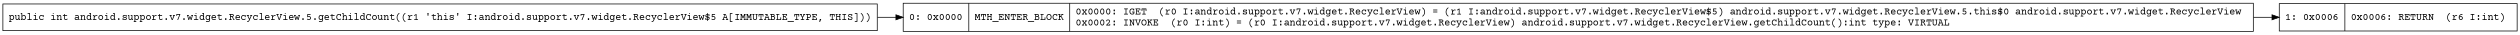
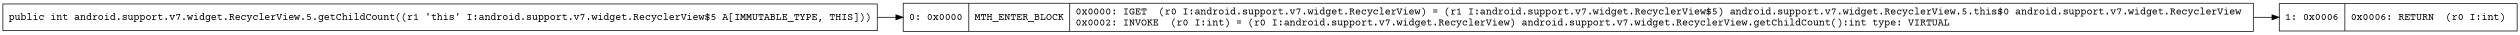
(2431, 17) -> (2431, 17)
